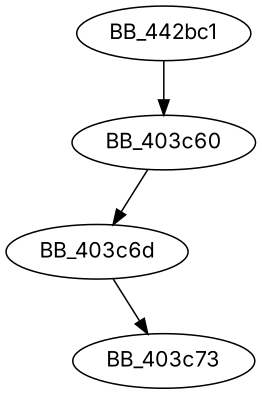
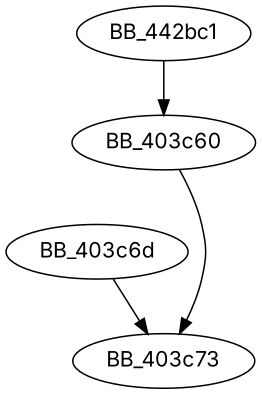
(135, 191) -> (205, 244)
